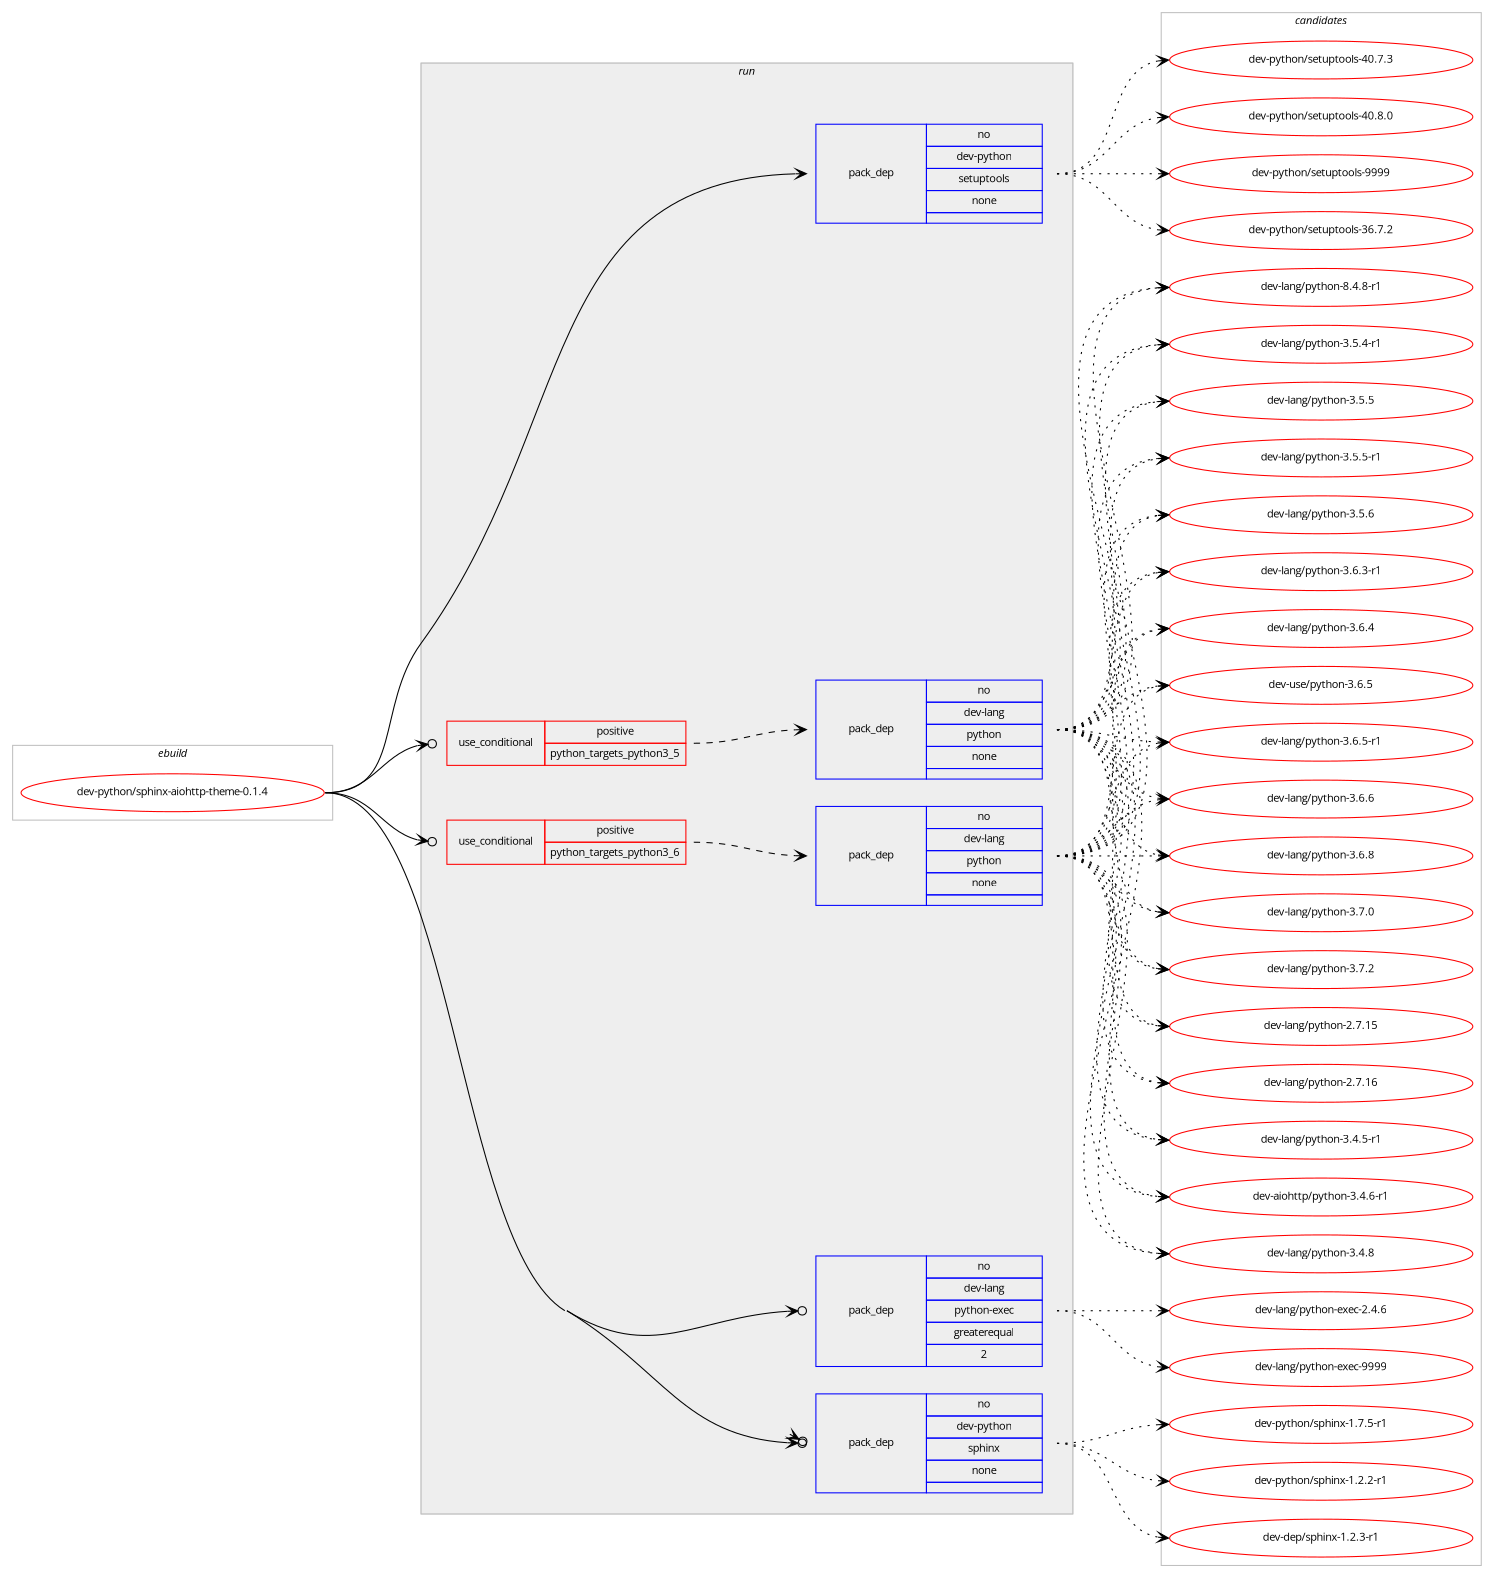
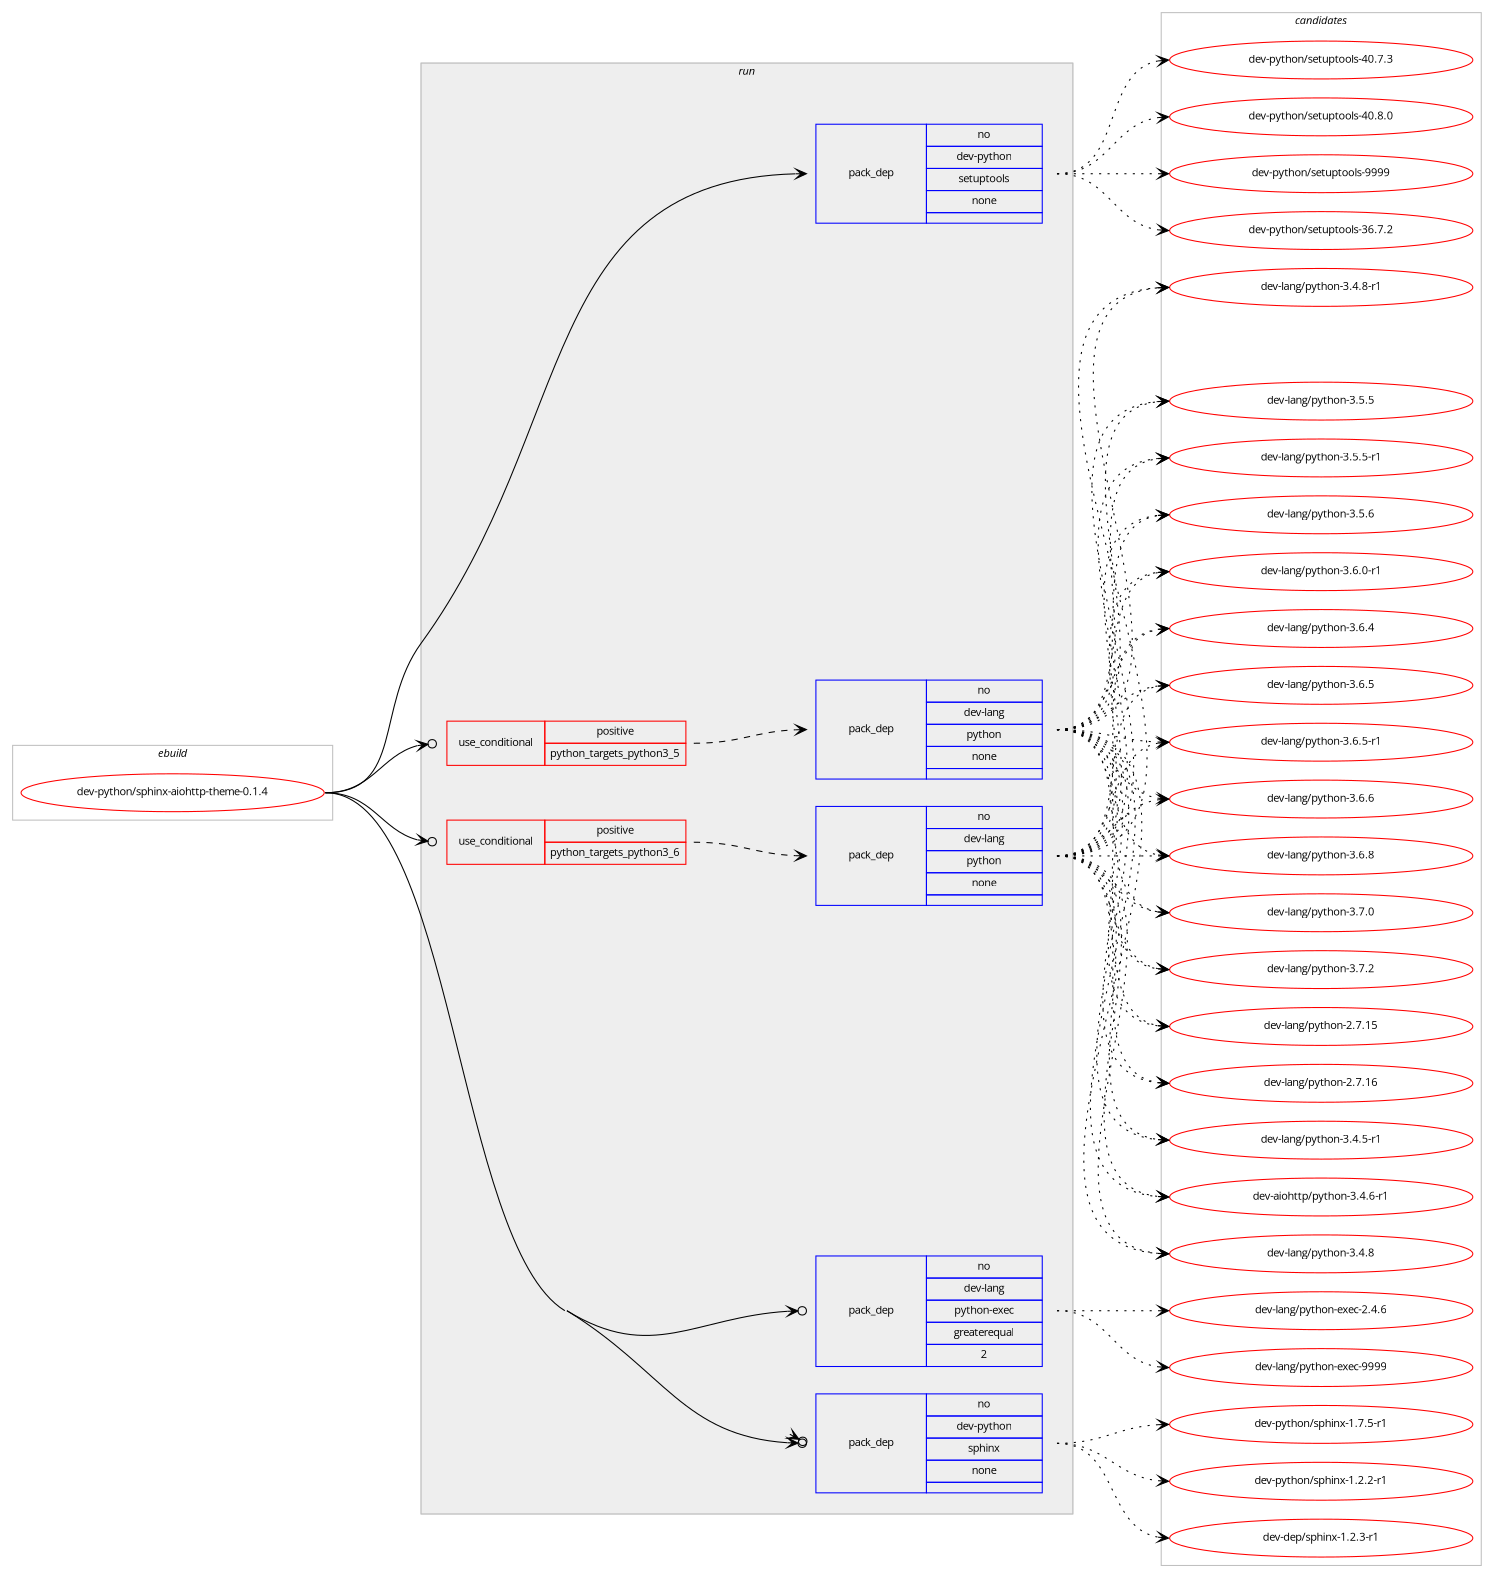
(1321, 287) -> (1321, 287)
(1321, 344) -> none
(1321, 572) -> (1321, 572)
(1321, 685) -> (1321, 685)
